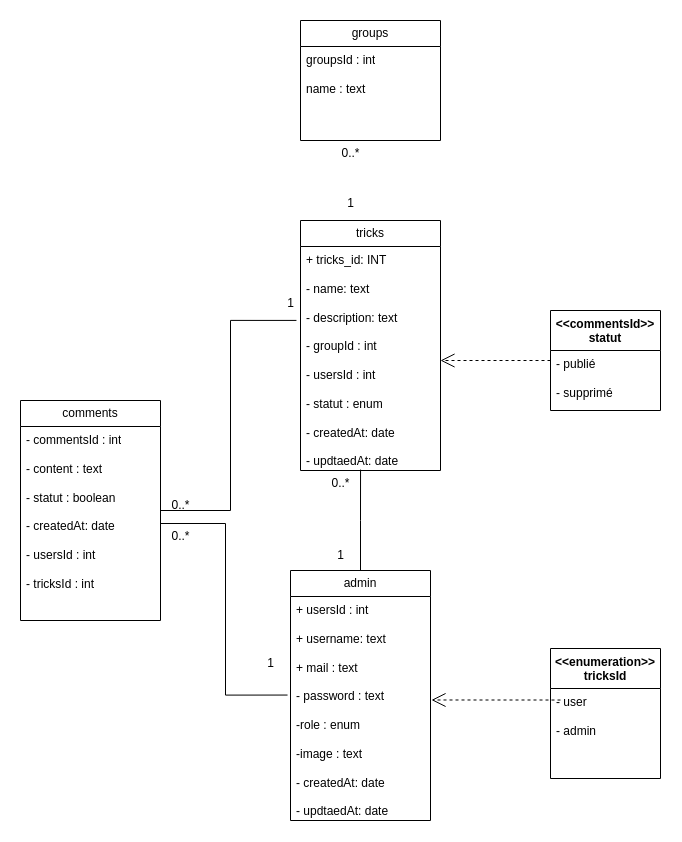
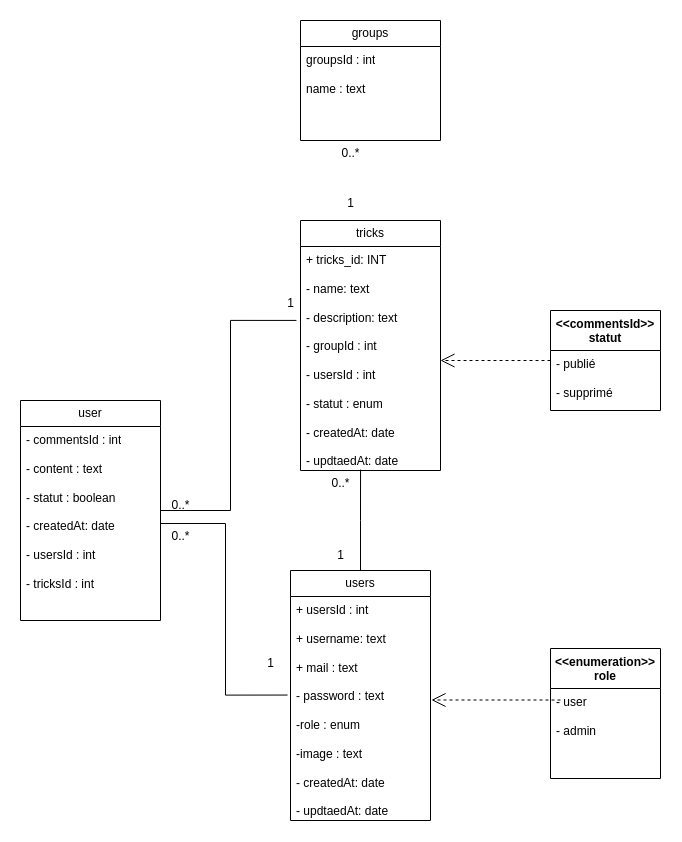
(91, 414) -> (91, 414)
(361, 584) -> (361, 584)
(606, 670) -> (606, 670)
